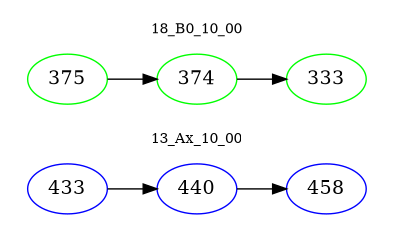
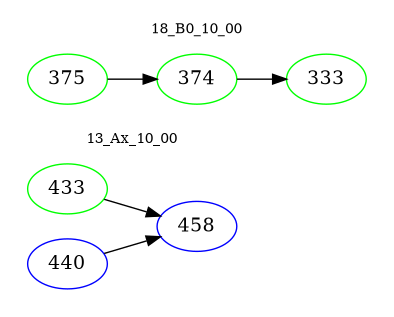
(67, 189) -> (67, 189)
(125, 189) -> (125, 206)
